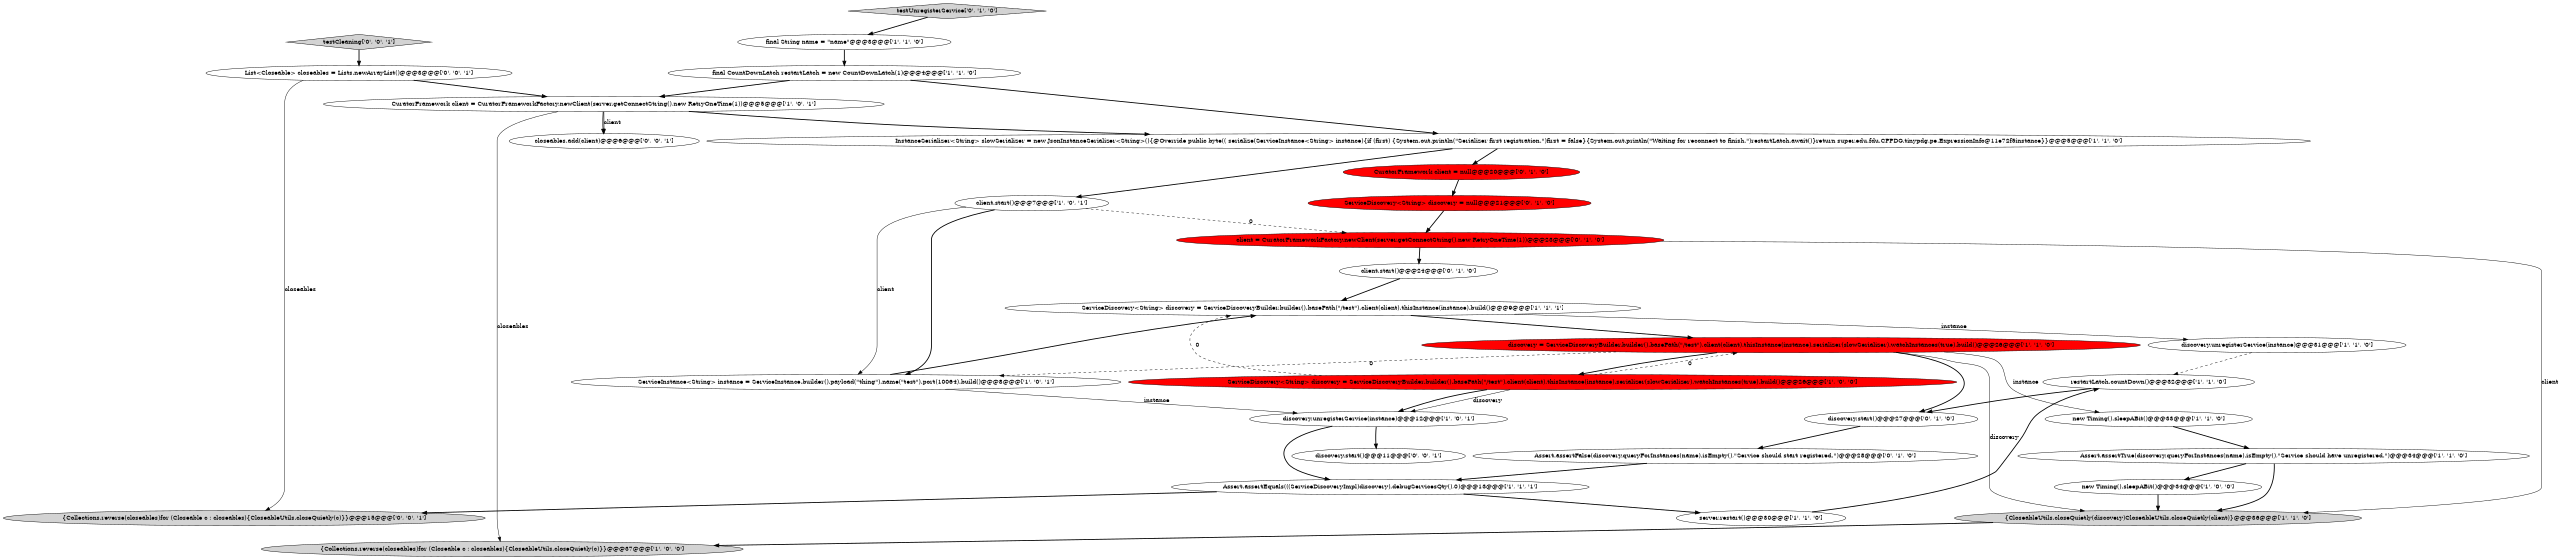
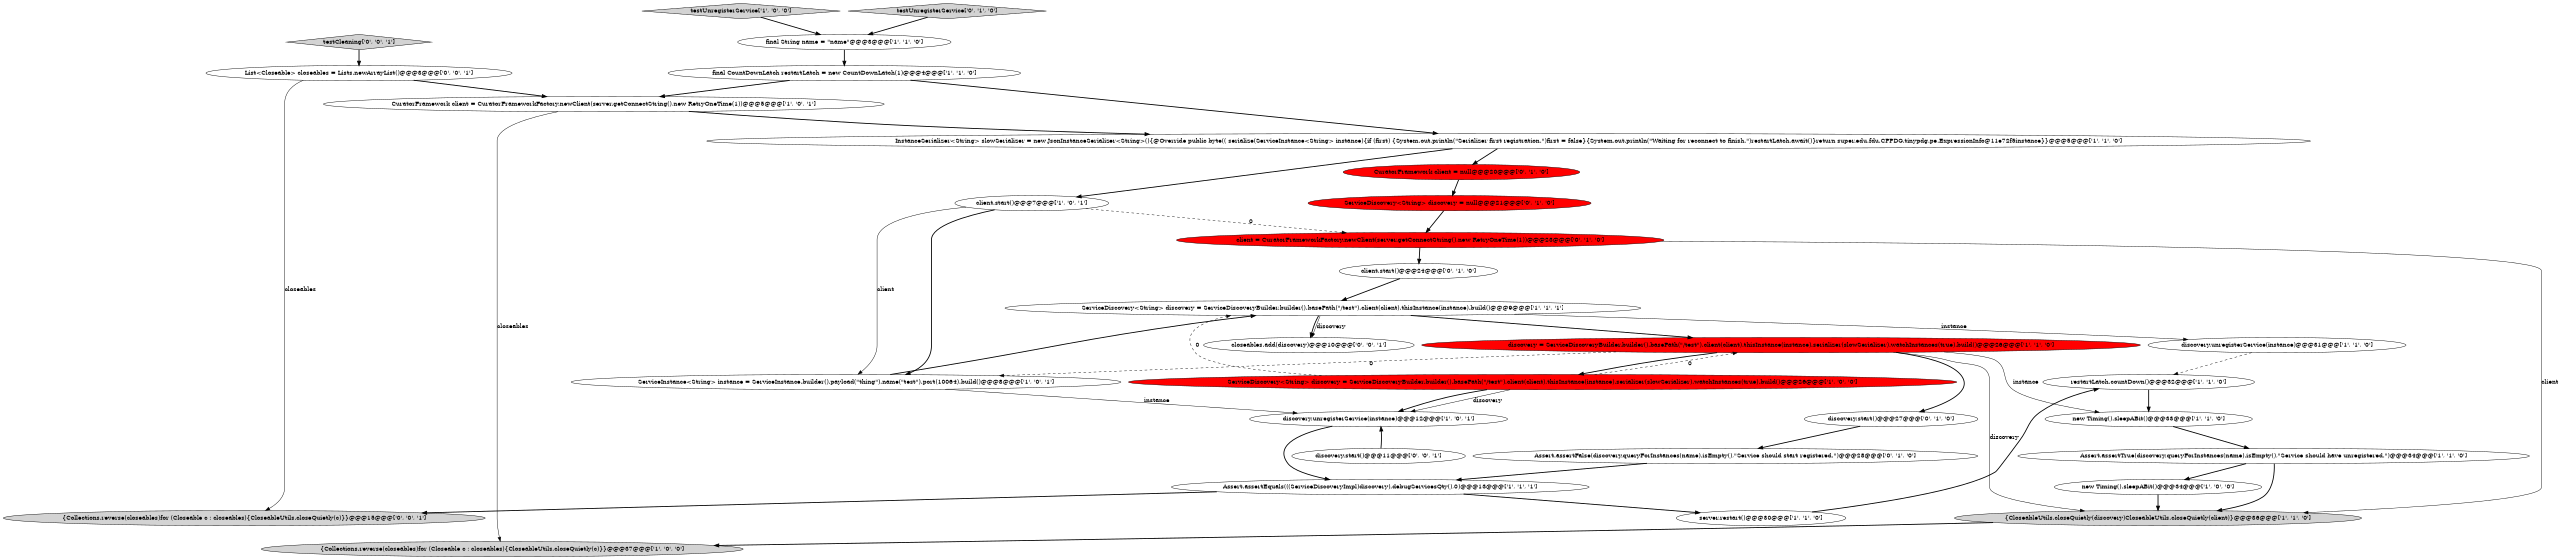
none -> (741, 11)
(604, 141) -> none
none -> (1309, 345)
(2011, 399) -> (2149, 398)
(1376, 435) -> (1381, 440)
